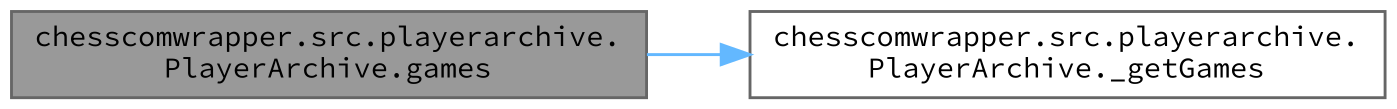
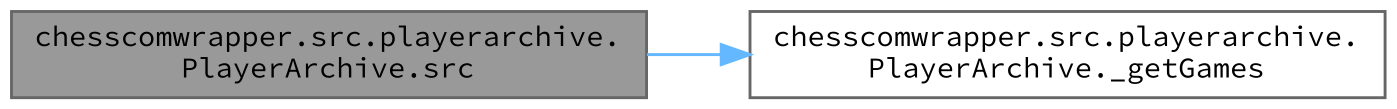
(329, 55) -> (329, 55)
